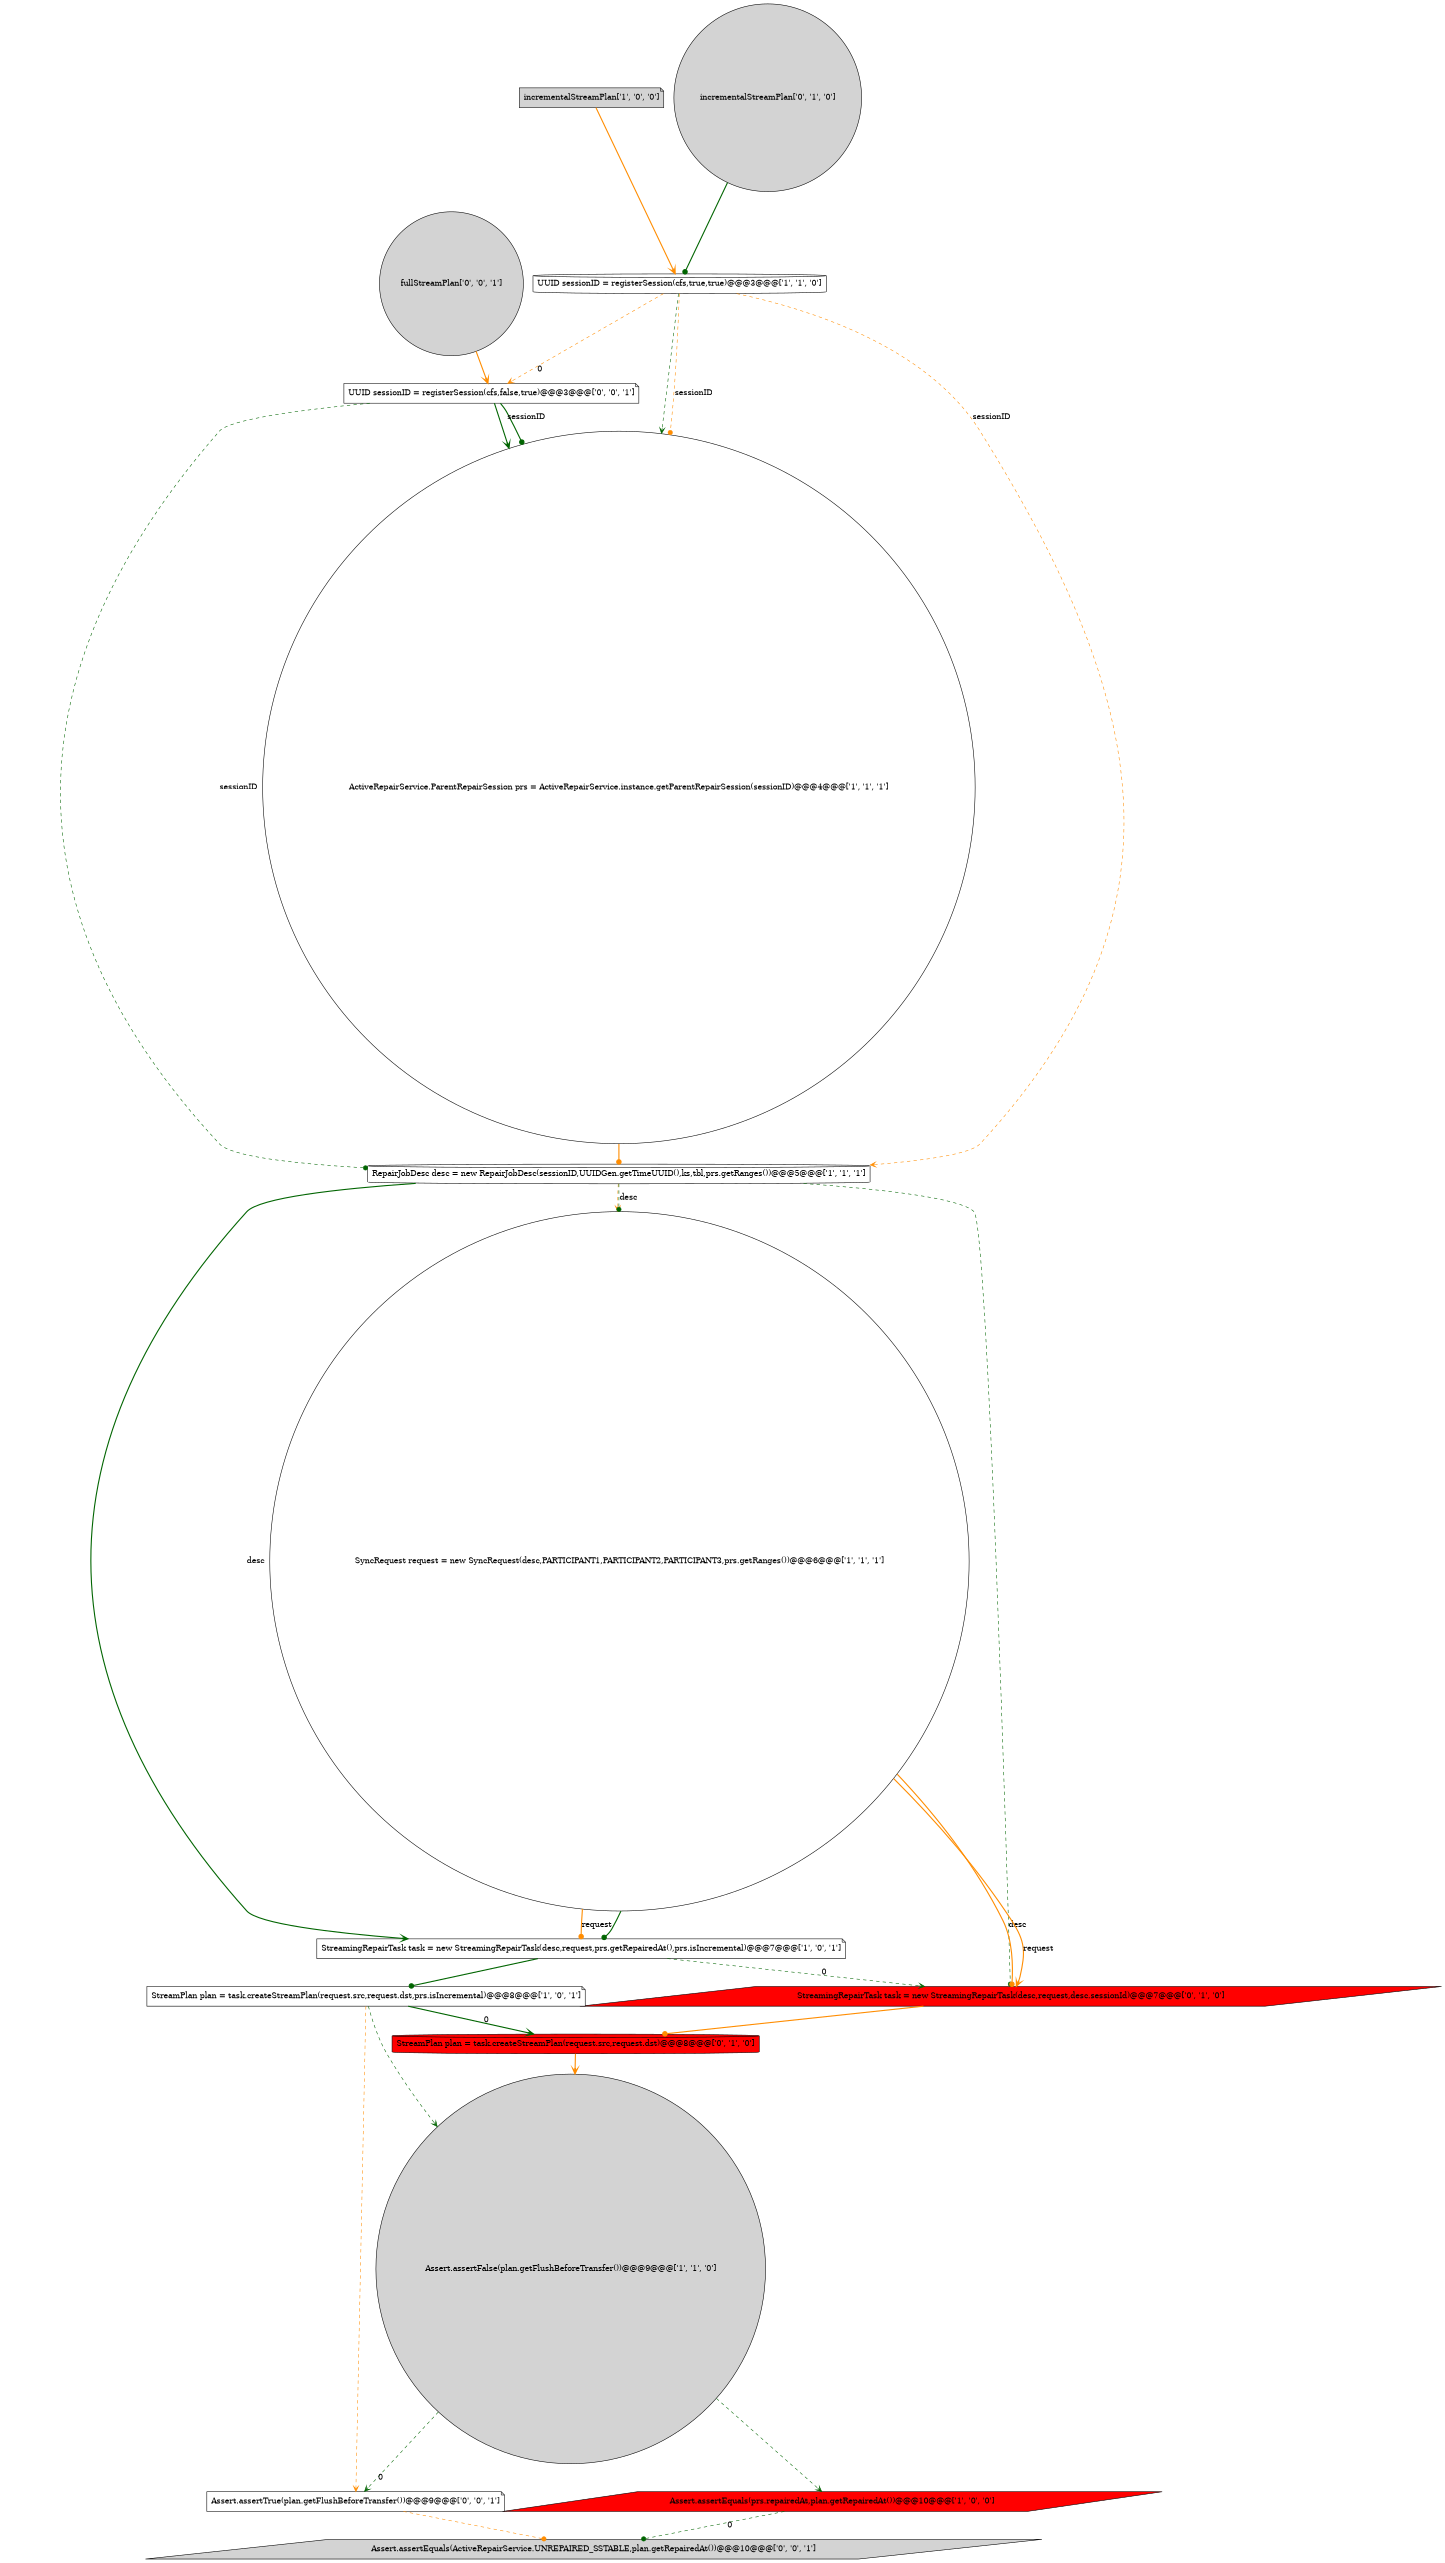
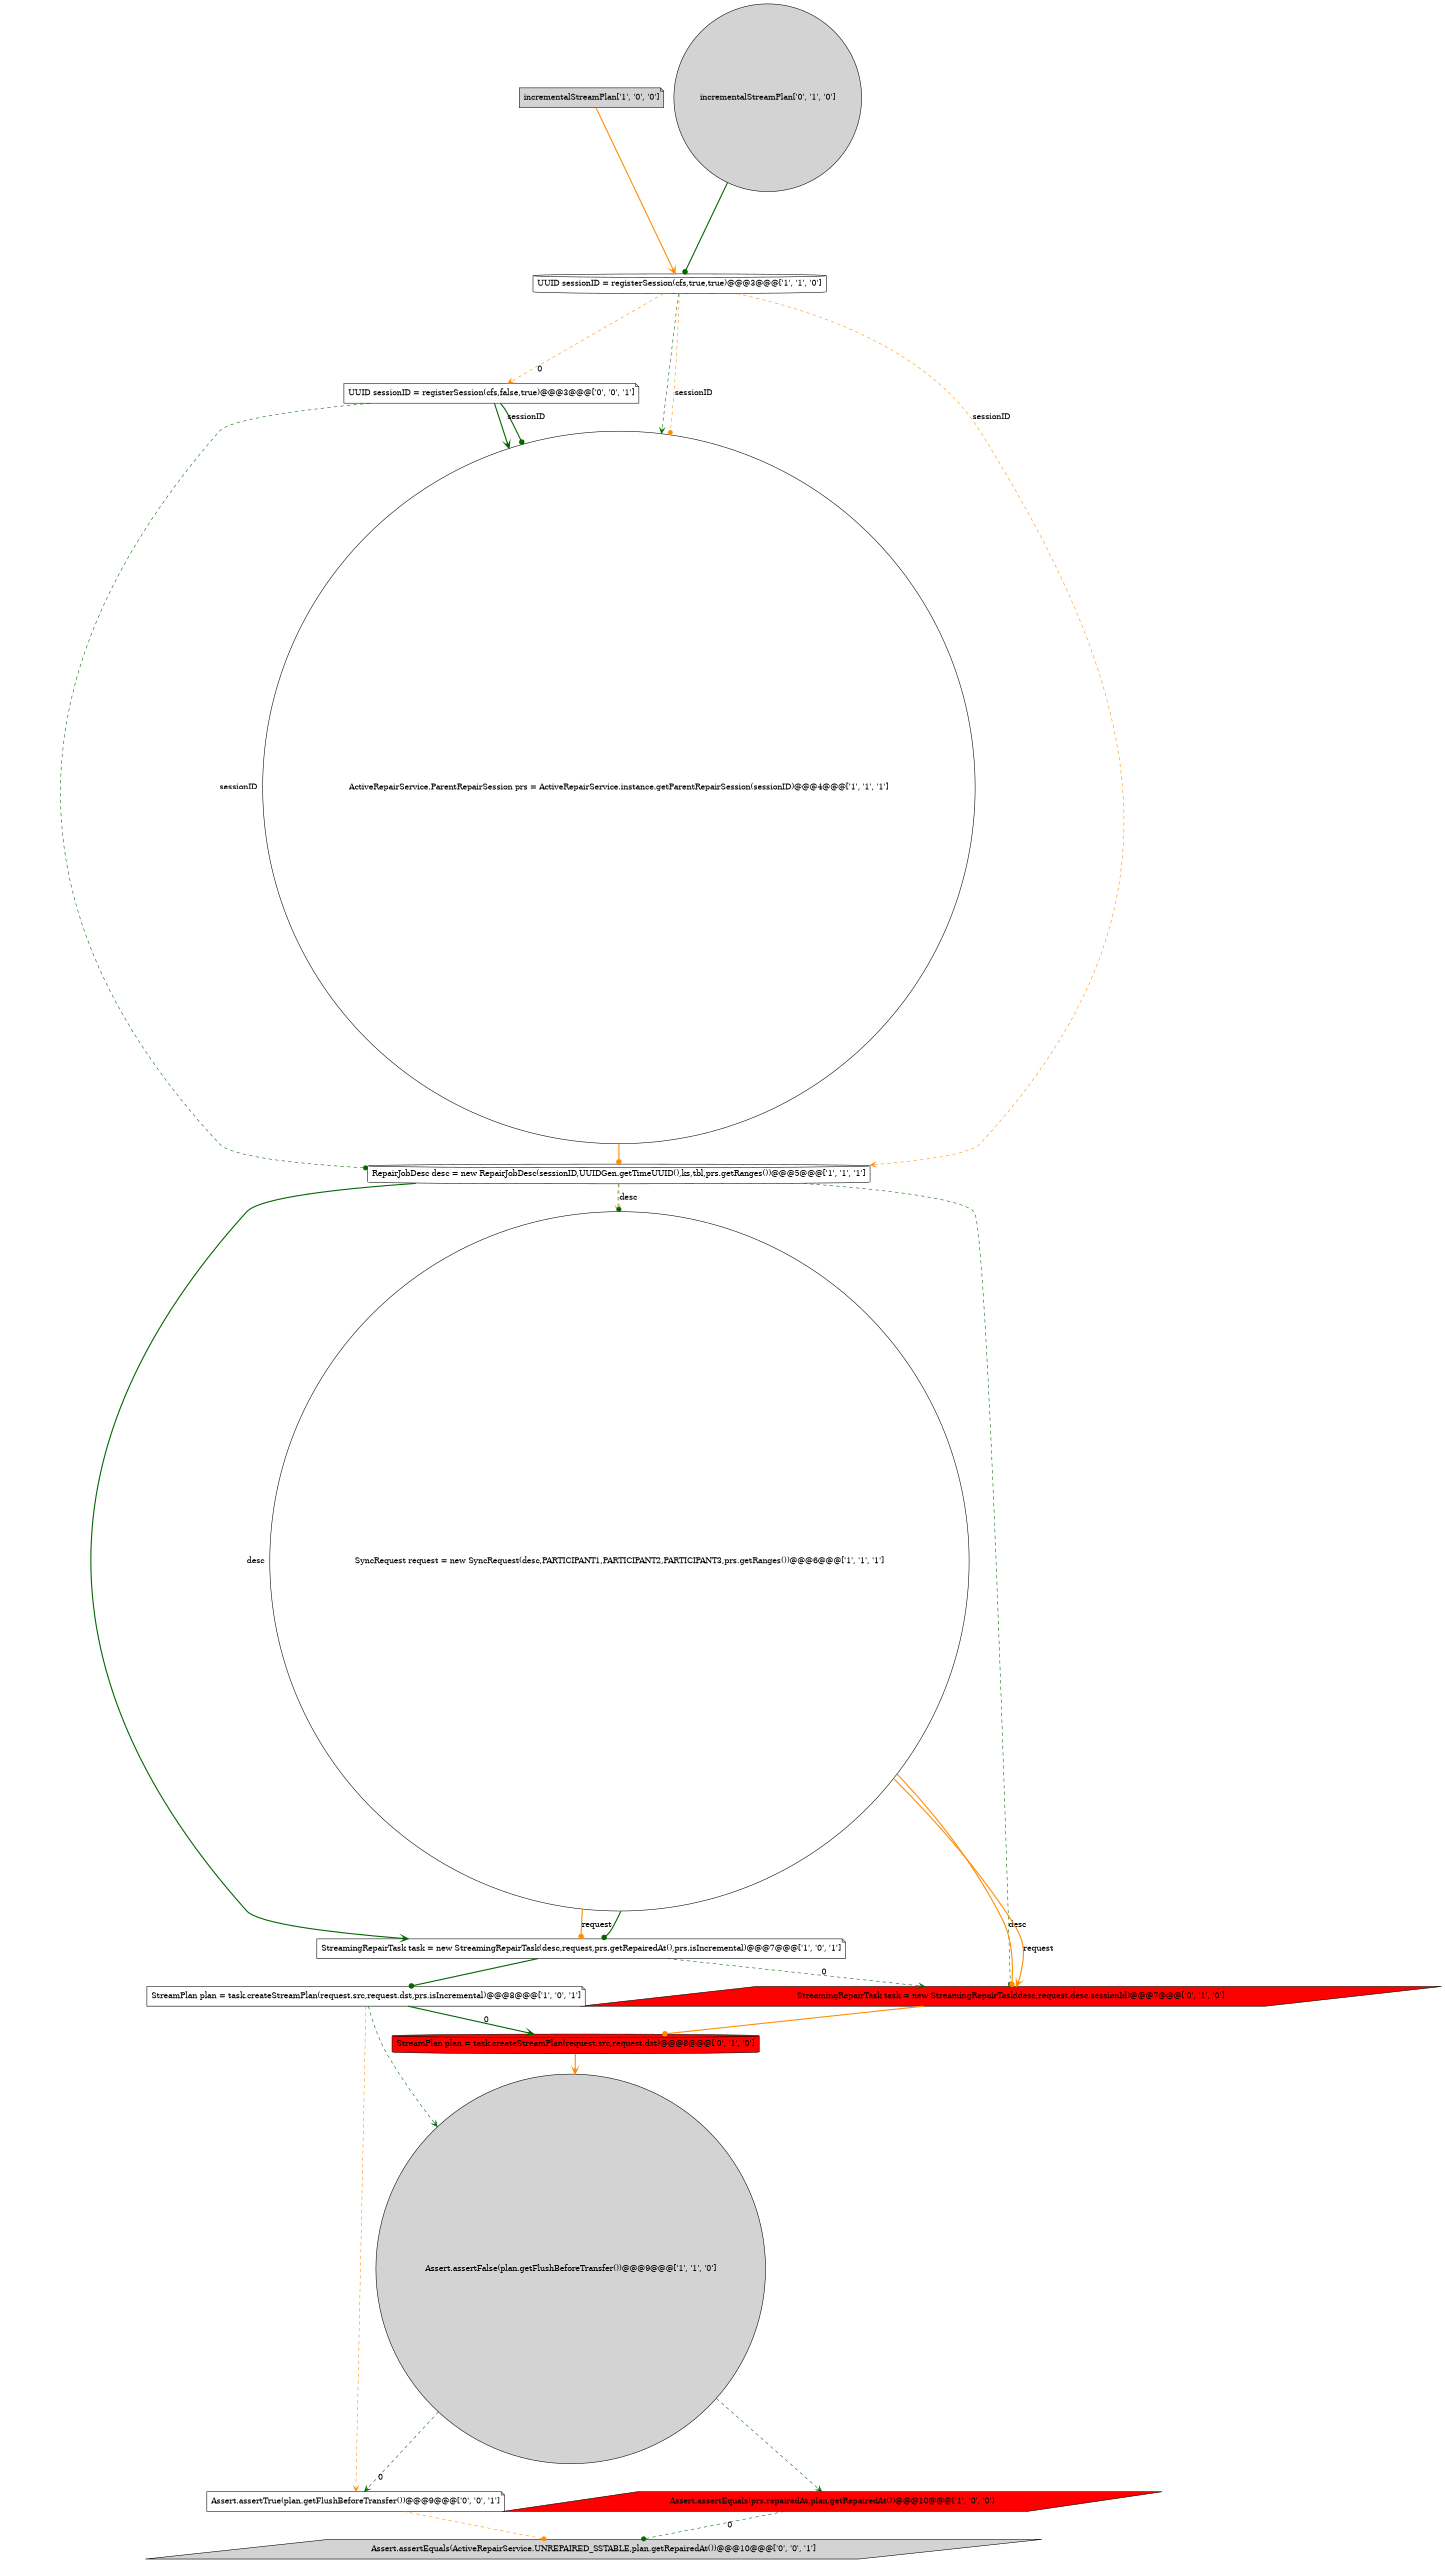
(451, 284) -> none
